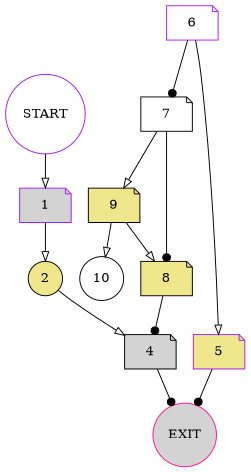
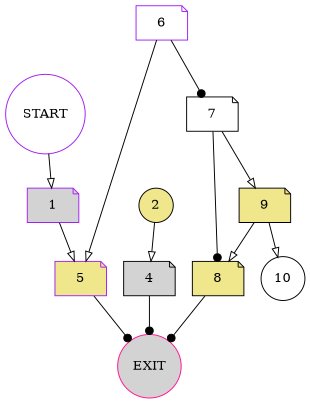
(45, 237) -> (65, 238)
(159, 311) -> (189, 315)
